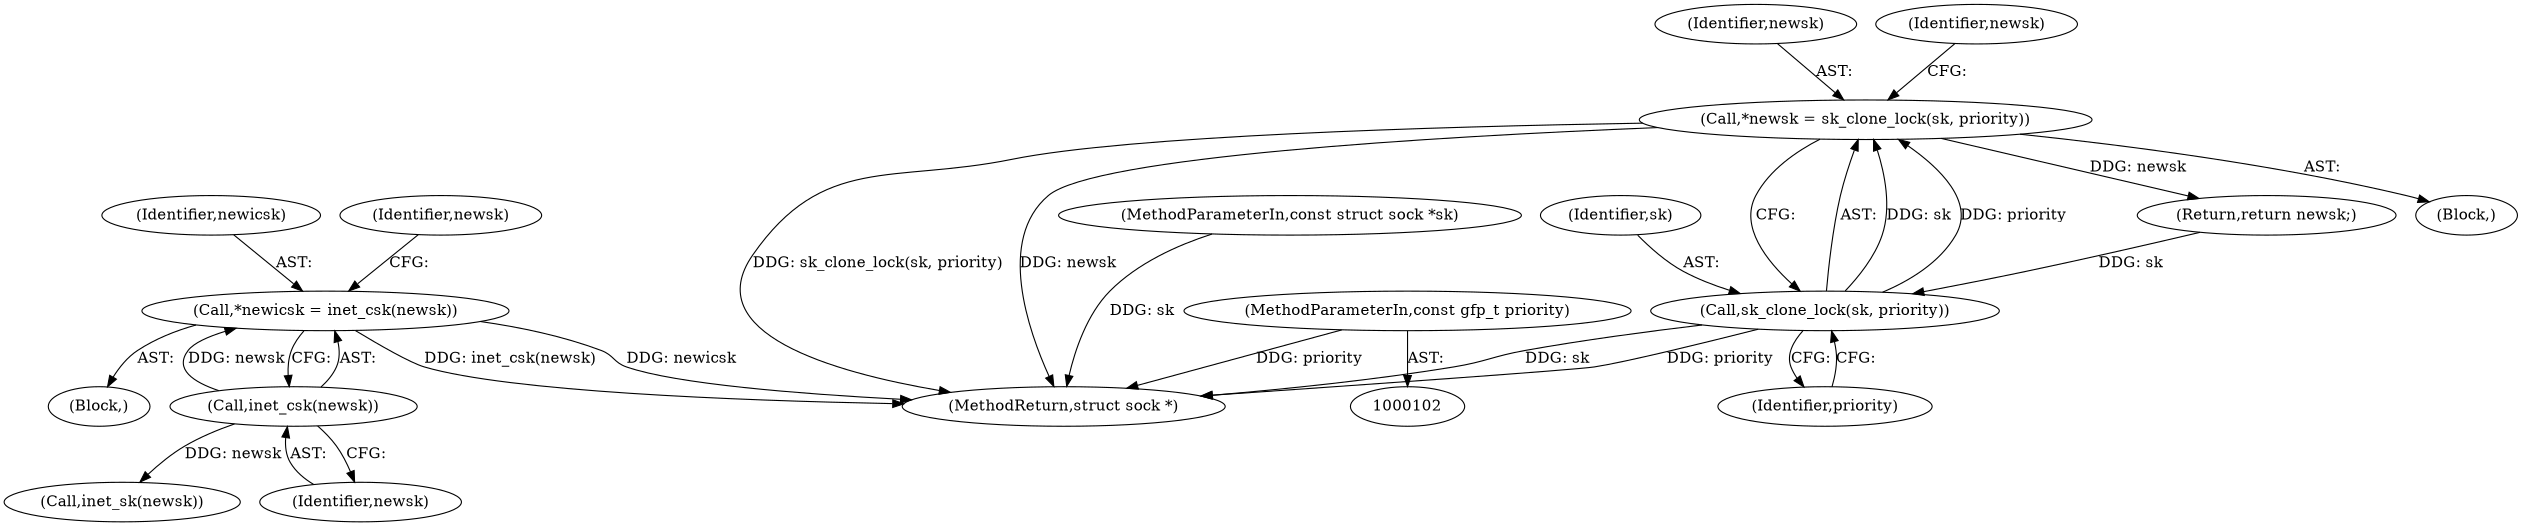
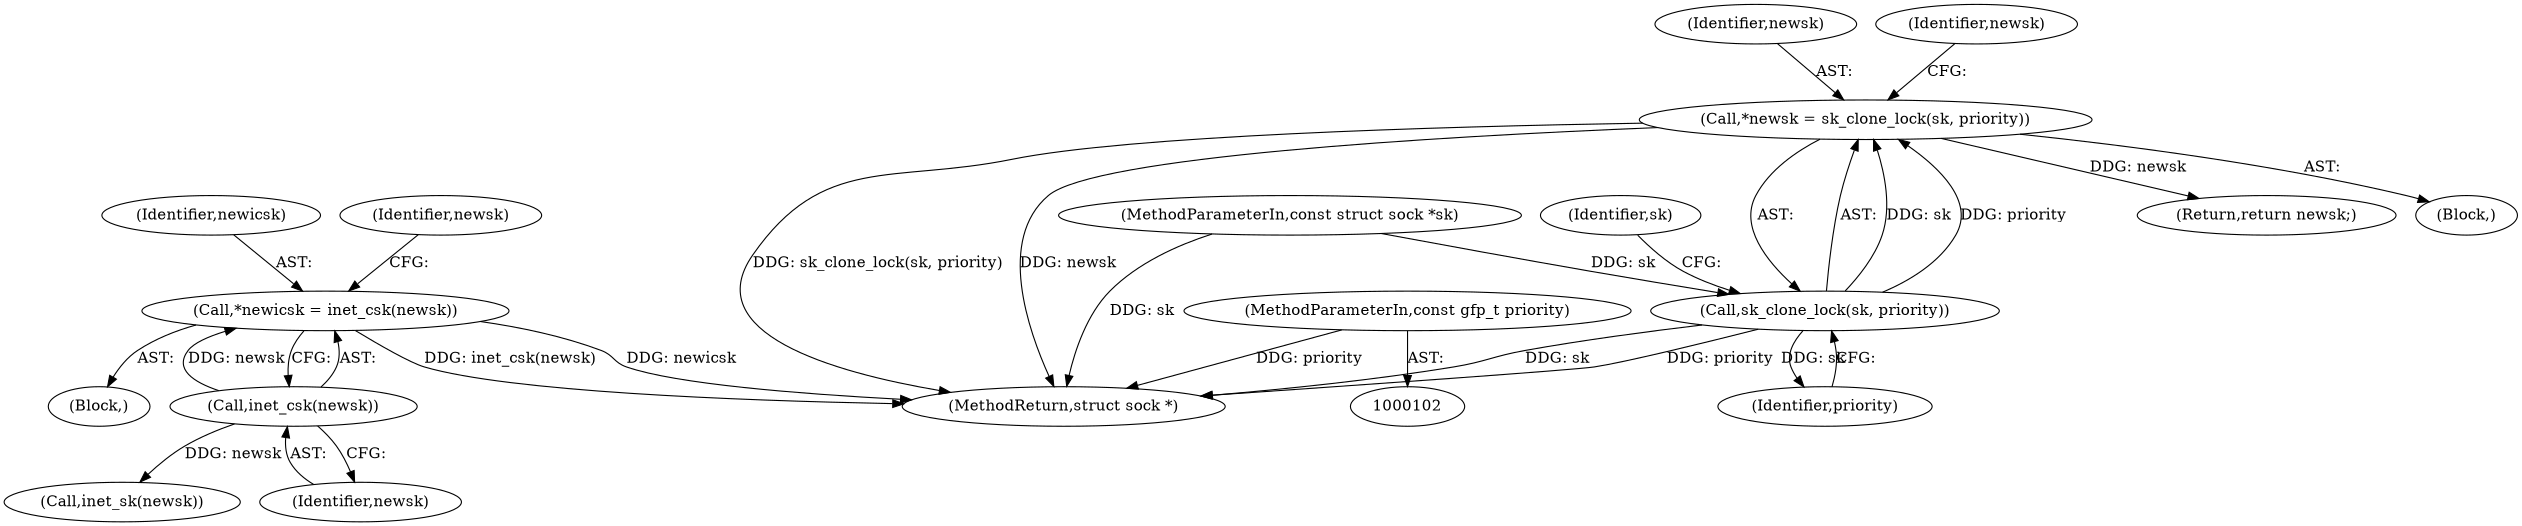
(1778, 215) -> (1778, 215)
(1704, 263) -> (1704, 263)
(2062, 264) -> (1549, 264)
(1813, 359) -> (1813, 359)
